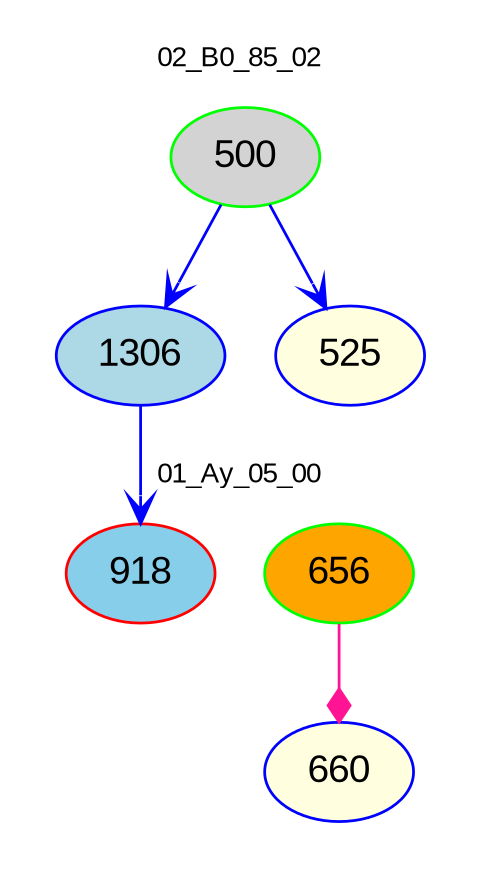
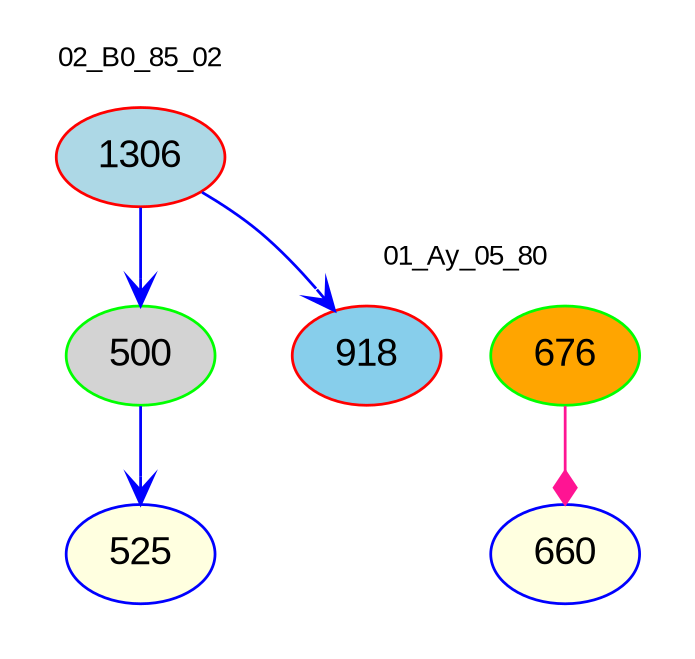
(200, 243) -> (141, 243)
(141, 356) -> (141, 157)
(240, 476) -> (466, 258)
(339, 573) -> (565, 356)
